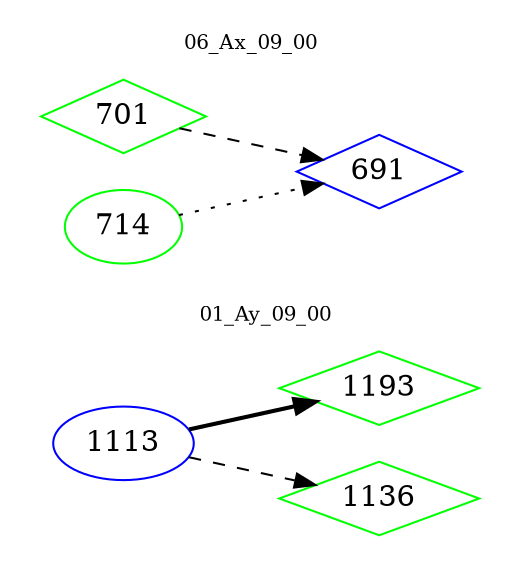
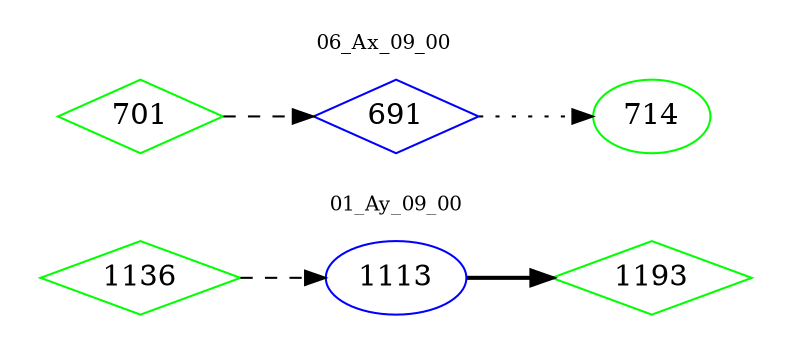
(241, 201) -> (526, 116)
(242, 469) -> (272, 278)
